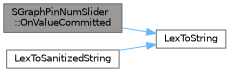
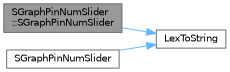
(63, 18) -> (63, 18)
(63, 59) -> (63, 59)
